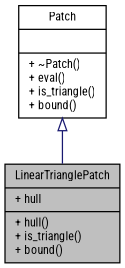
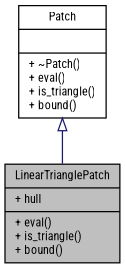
(32, 223) -> (34, 223)
